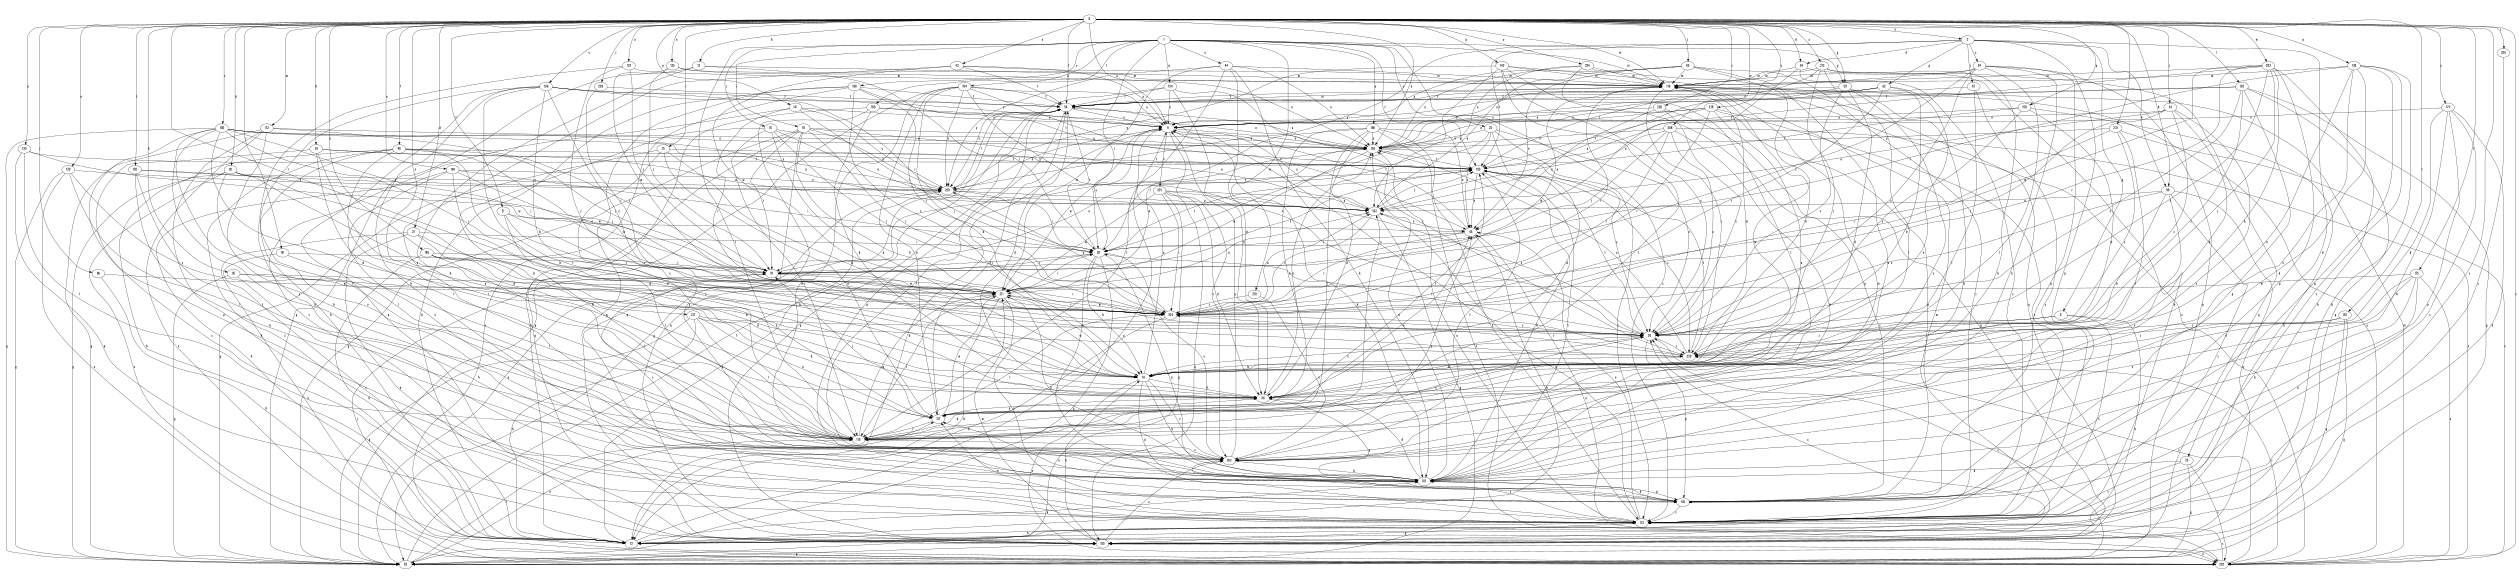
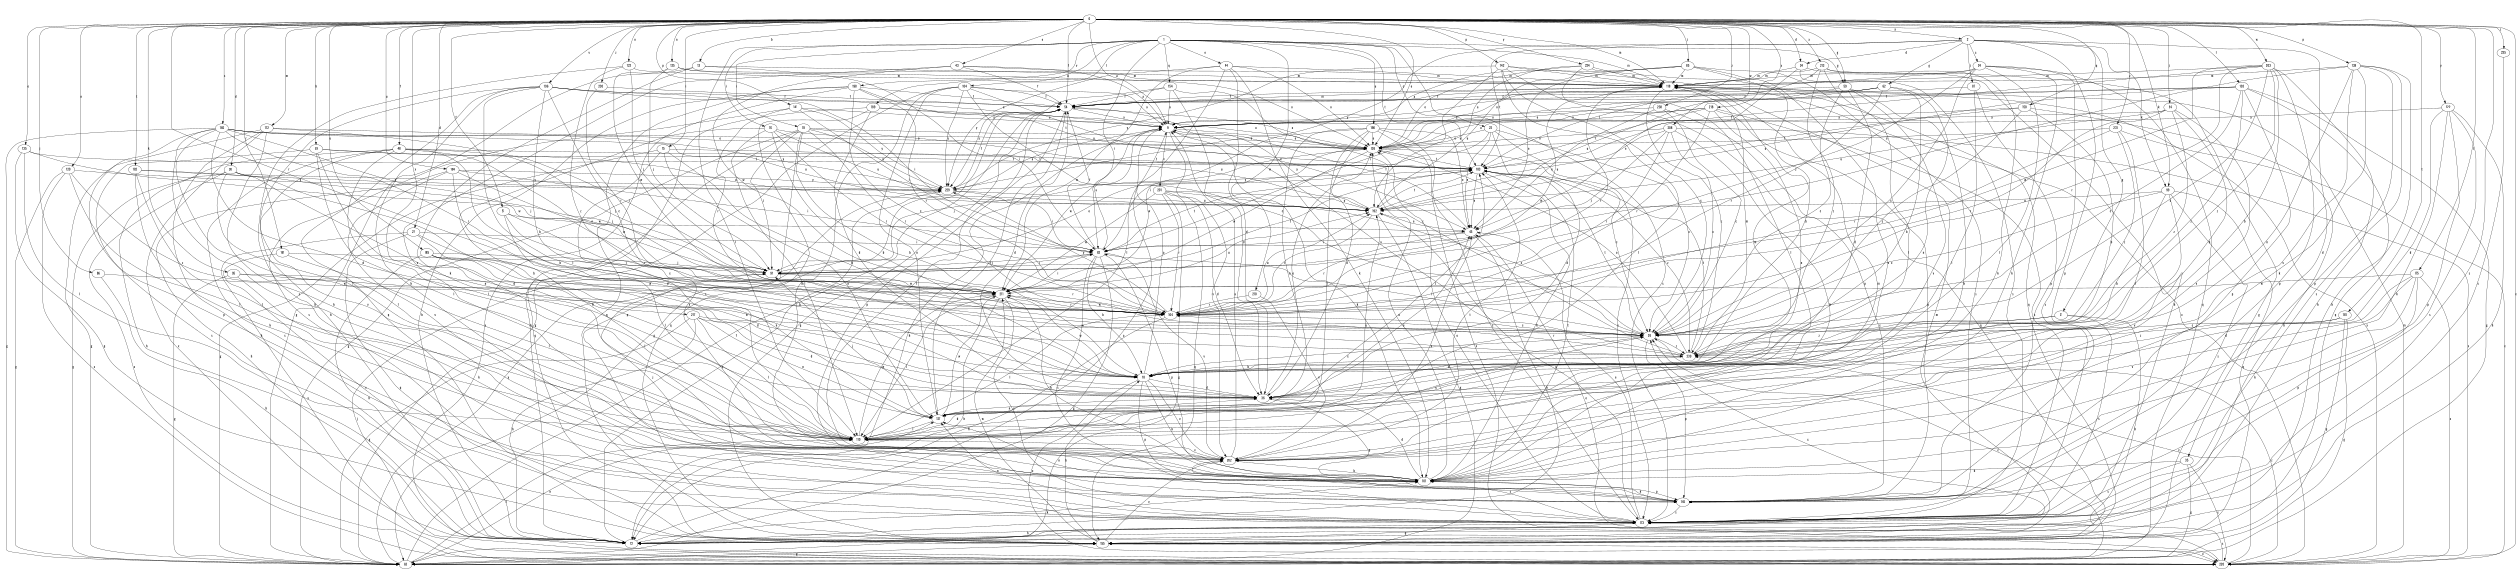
none -> (1808, 137)
(986, 240) -> none
